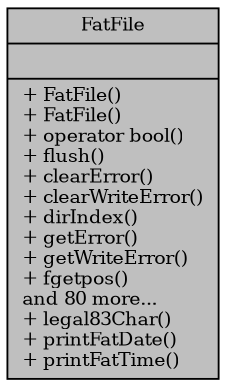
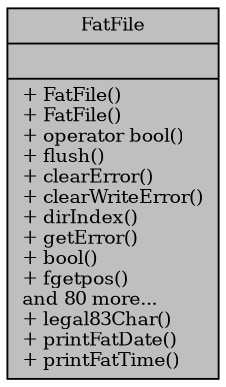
(106, 258) -> (60, 258)
